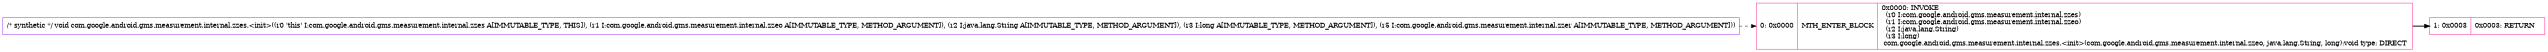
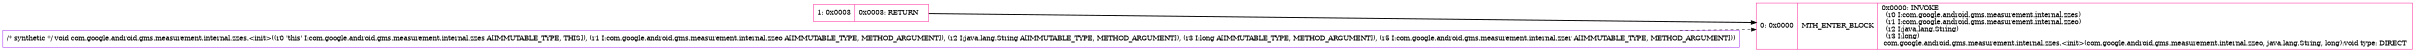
(2419, 26) -> (1340, 18)
